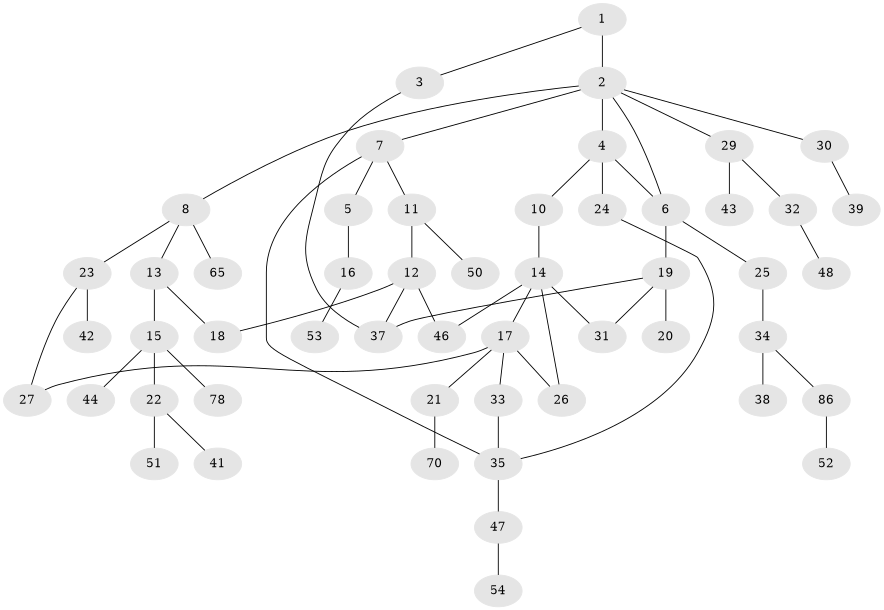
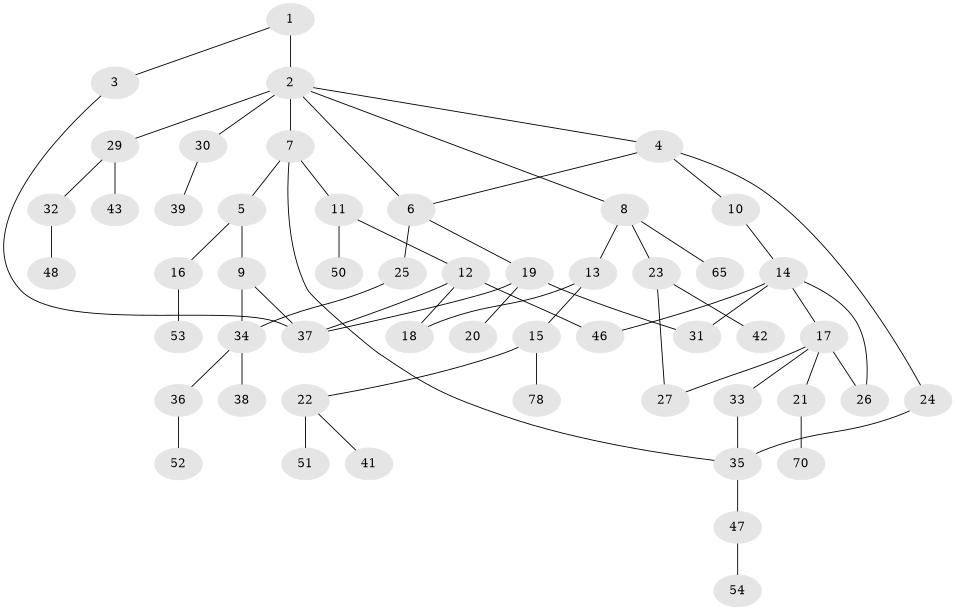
none -> (242, 273)
(91, 400) -> none
(826, 400) -> (179, 400)
